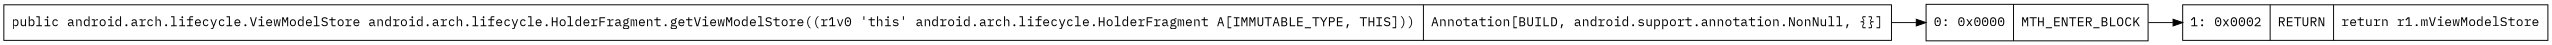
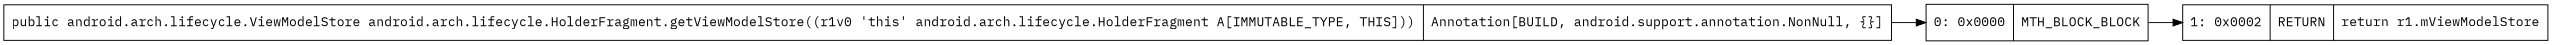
(2081, 22) -> (2081, 22)
